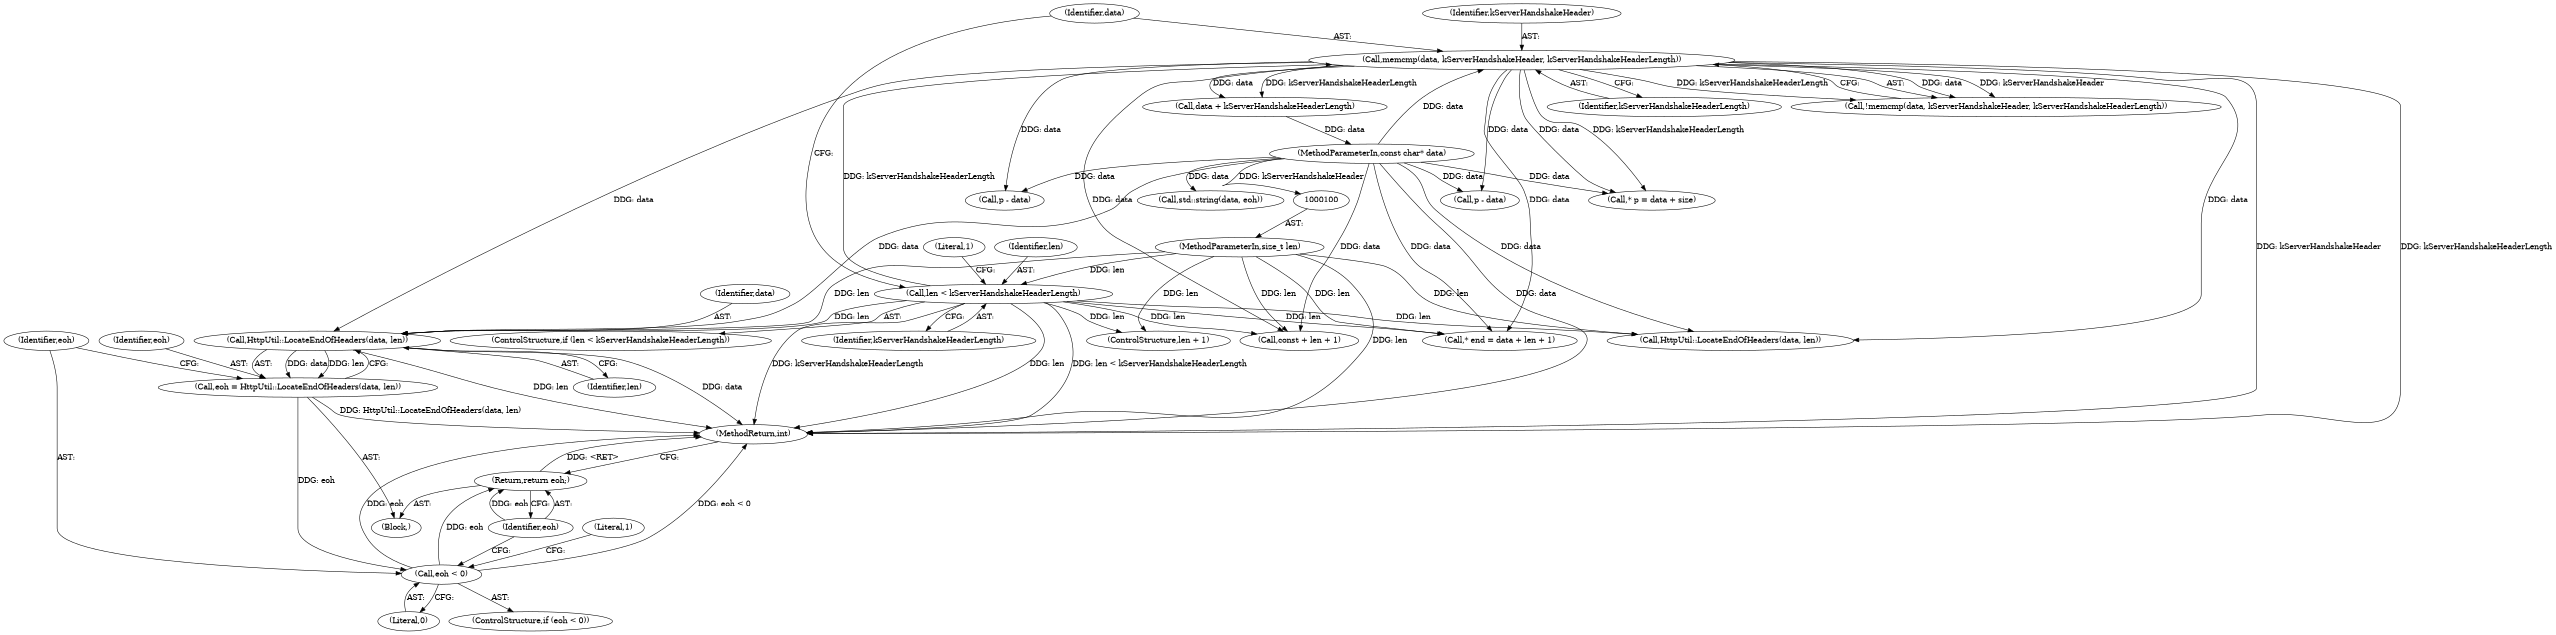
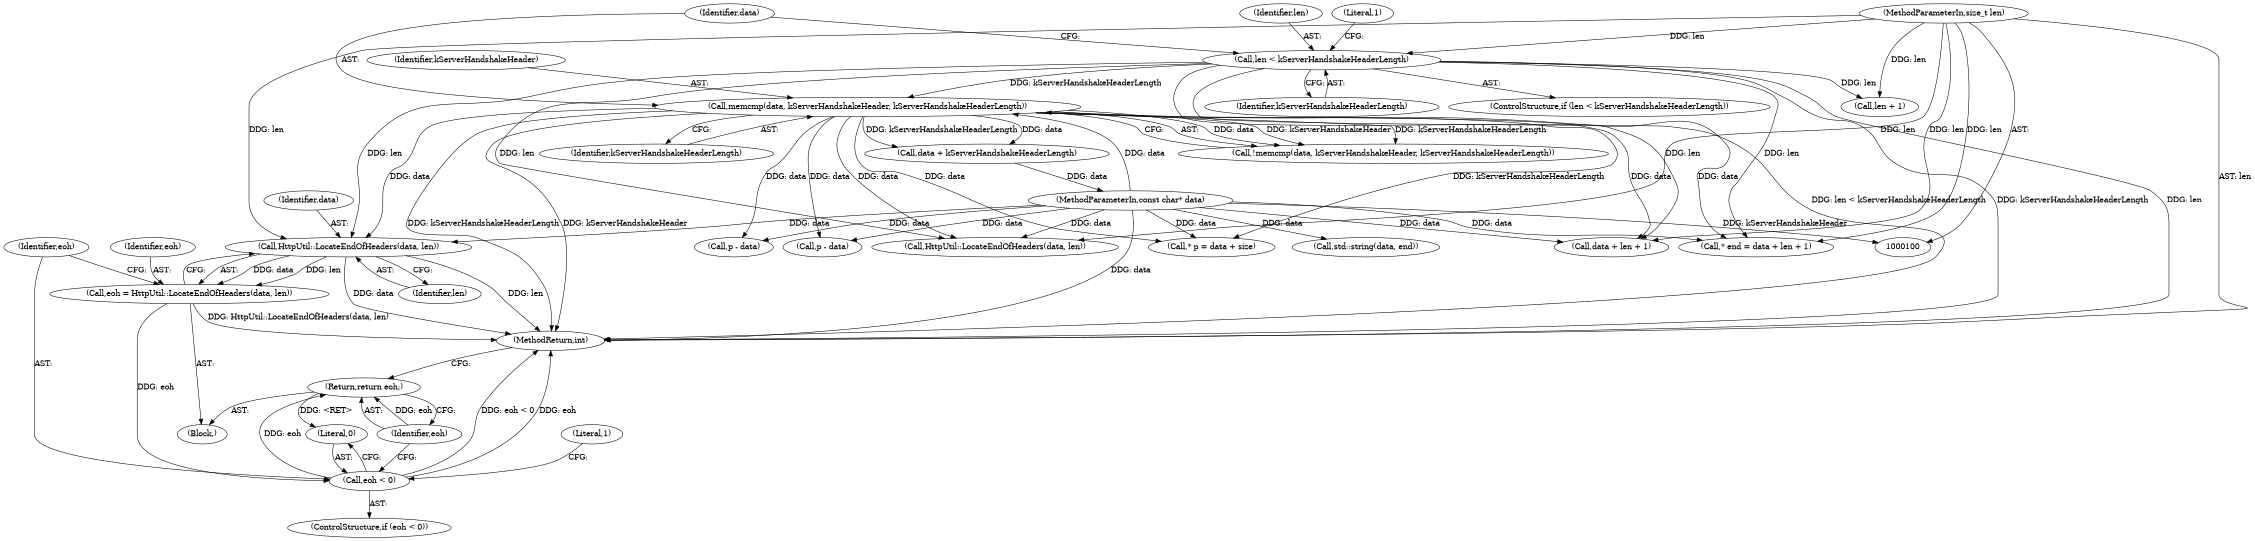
(1211, 200) -> (1366, 247)
(1284, 222) -> (2009, 138)
(1158, 341) -> (1880, 107)
(1299, 341) -> (1612, 247)
(1390, 341) -> (2235, 177)
(615, 444) -> (300, 407)
